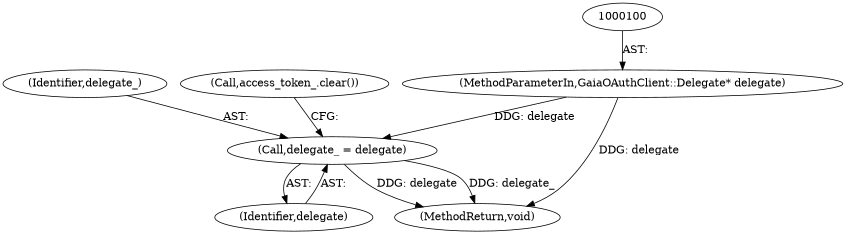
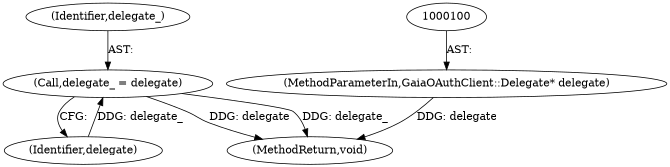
(285, 84) -> none
(478, 117) -> none
(301, 184) -> (75, 117)
(335, 184) -> (140, 117)
